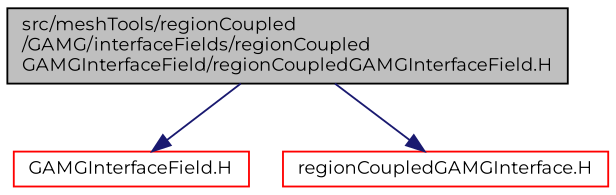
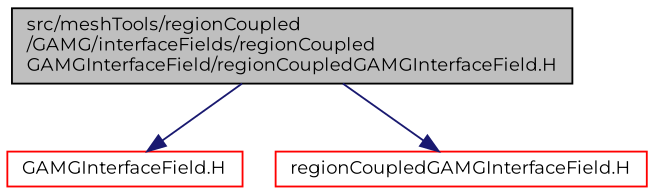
(446, 169) -> (461, 169)
